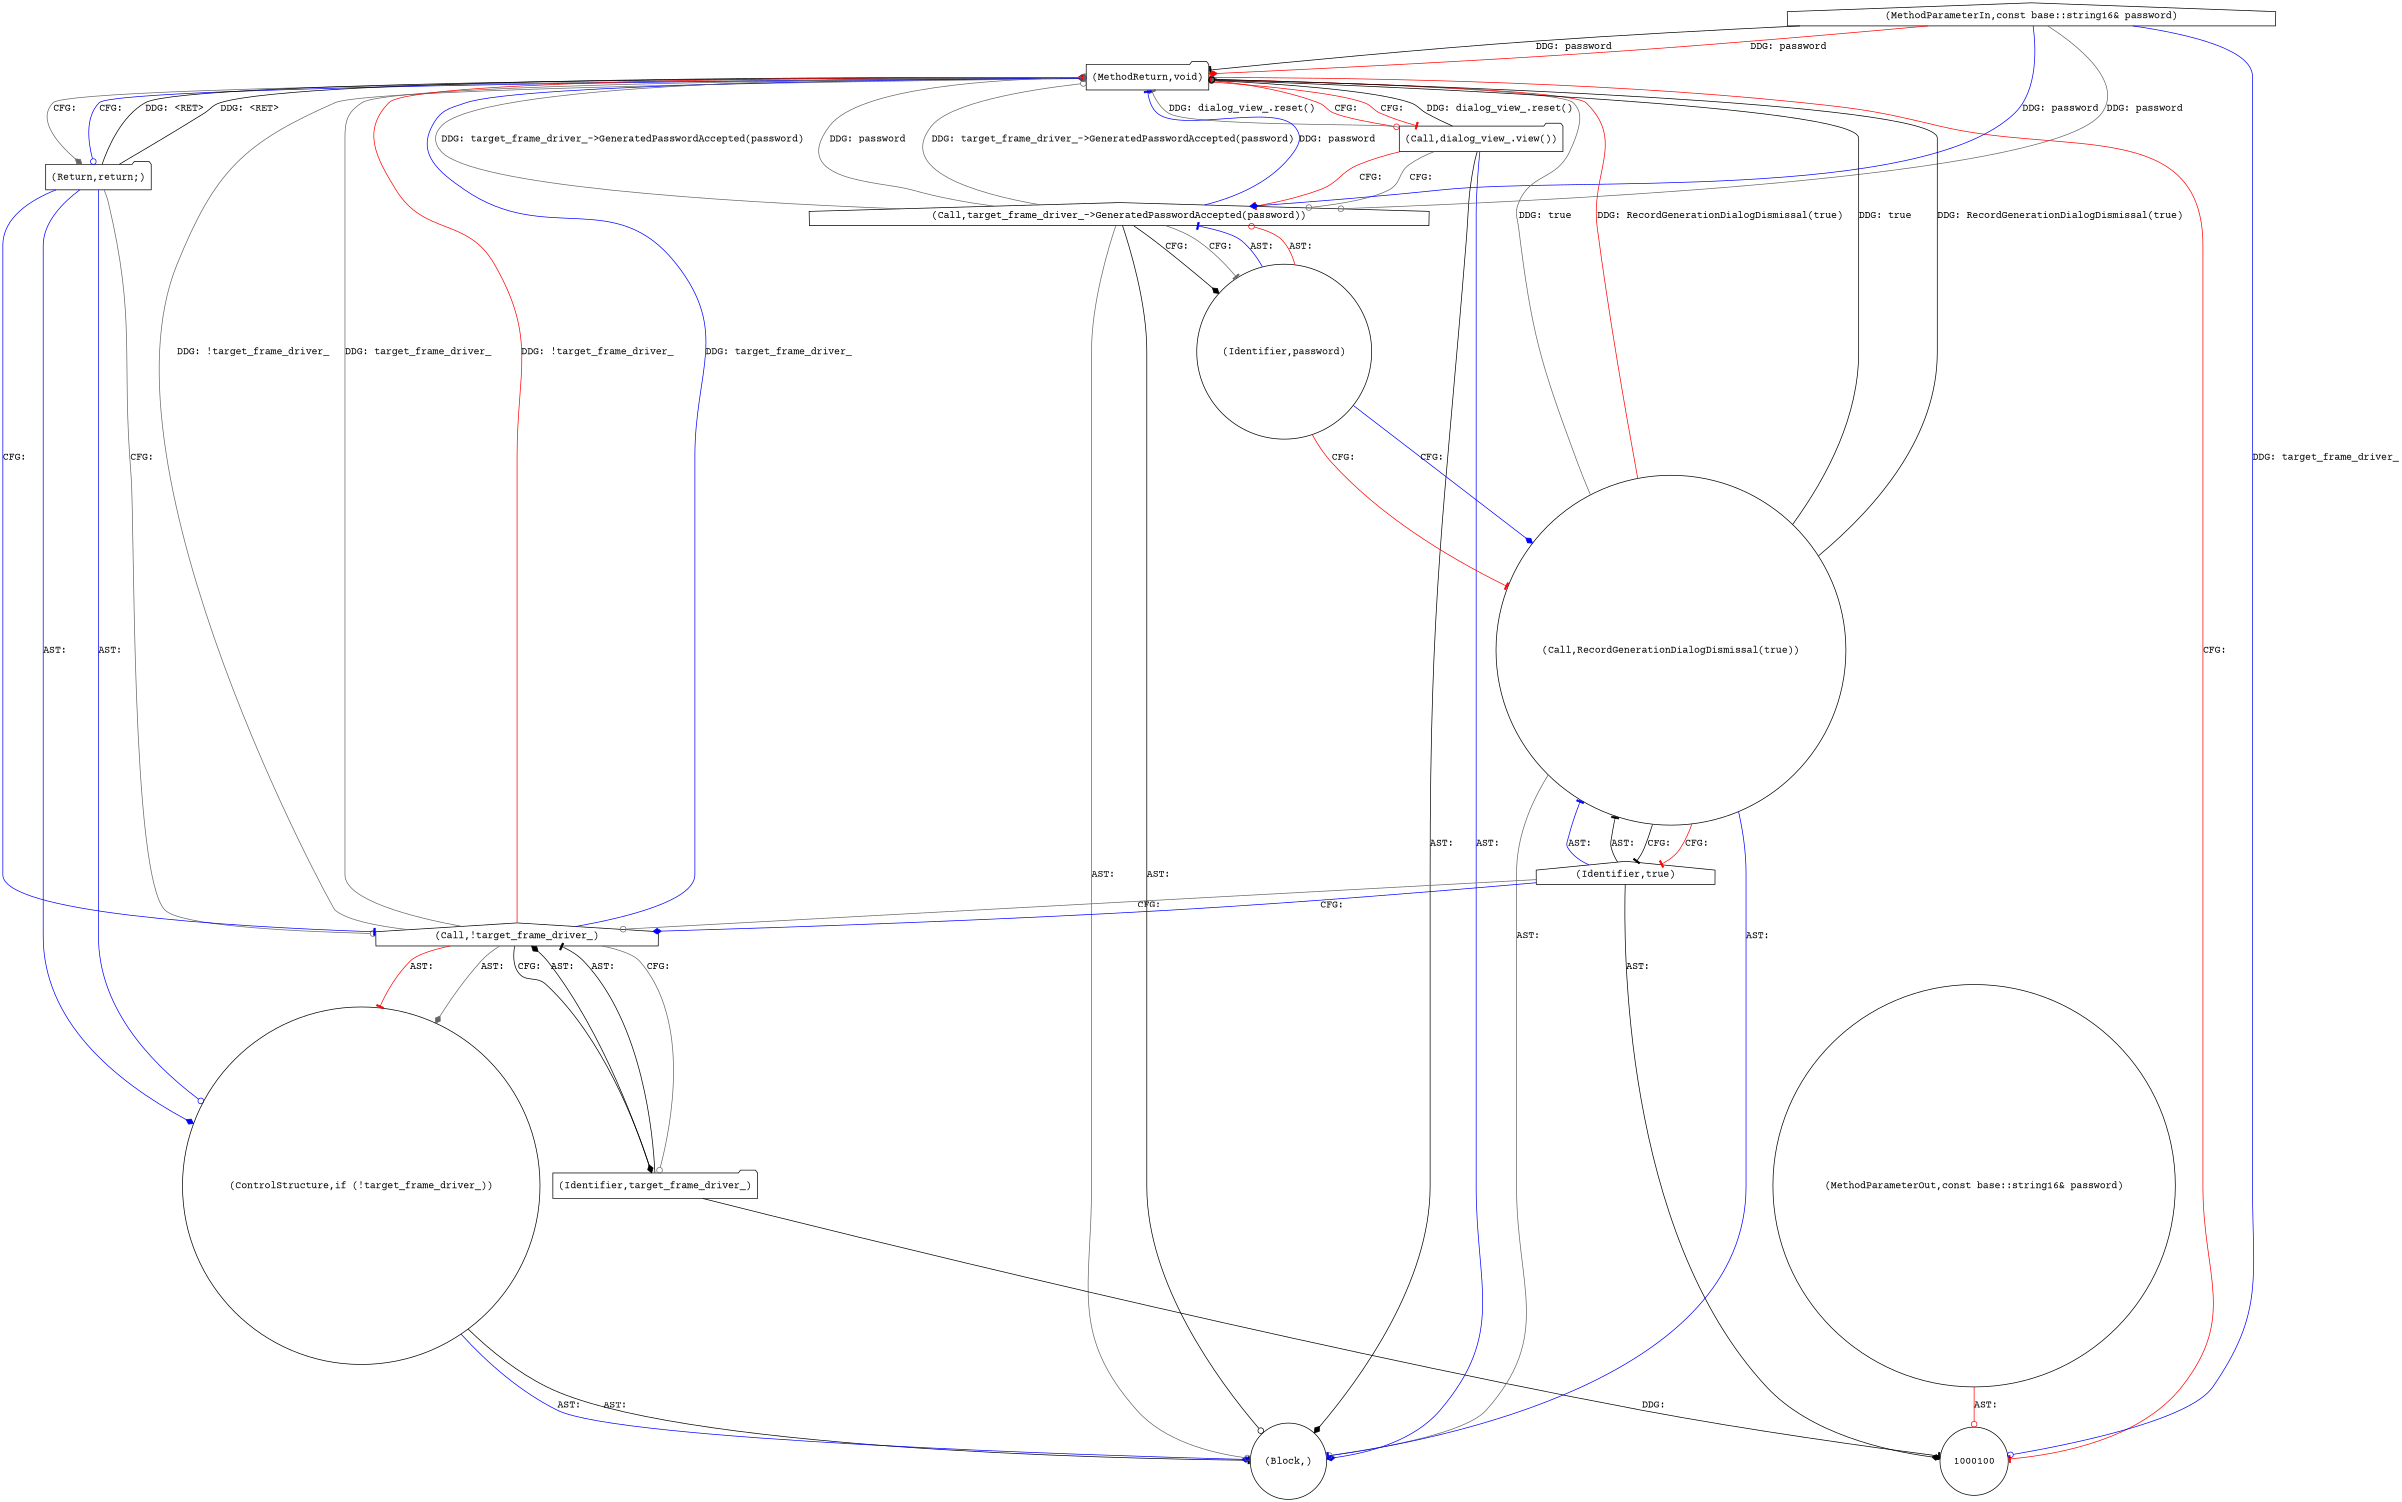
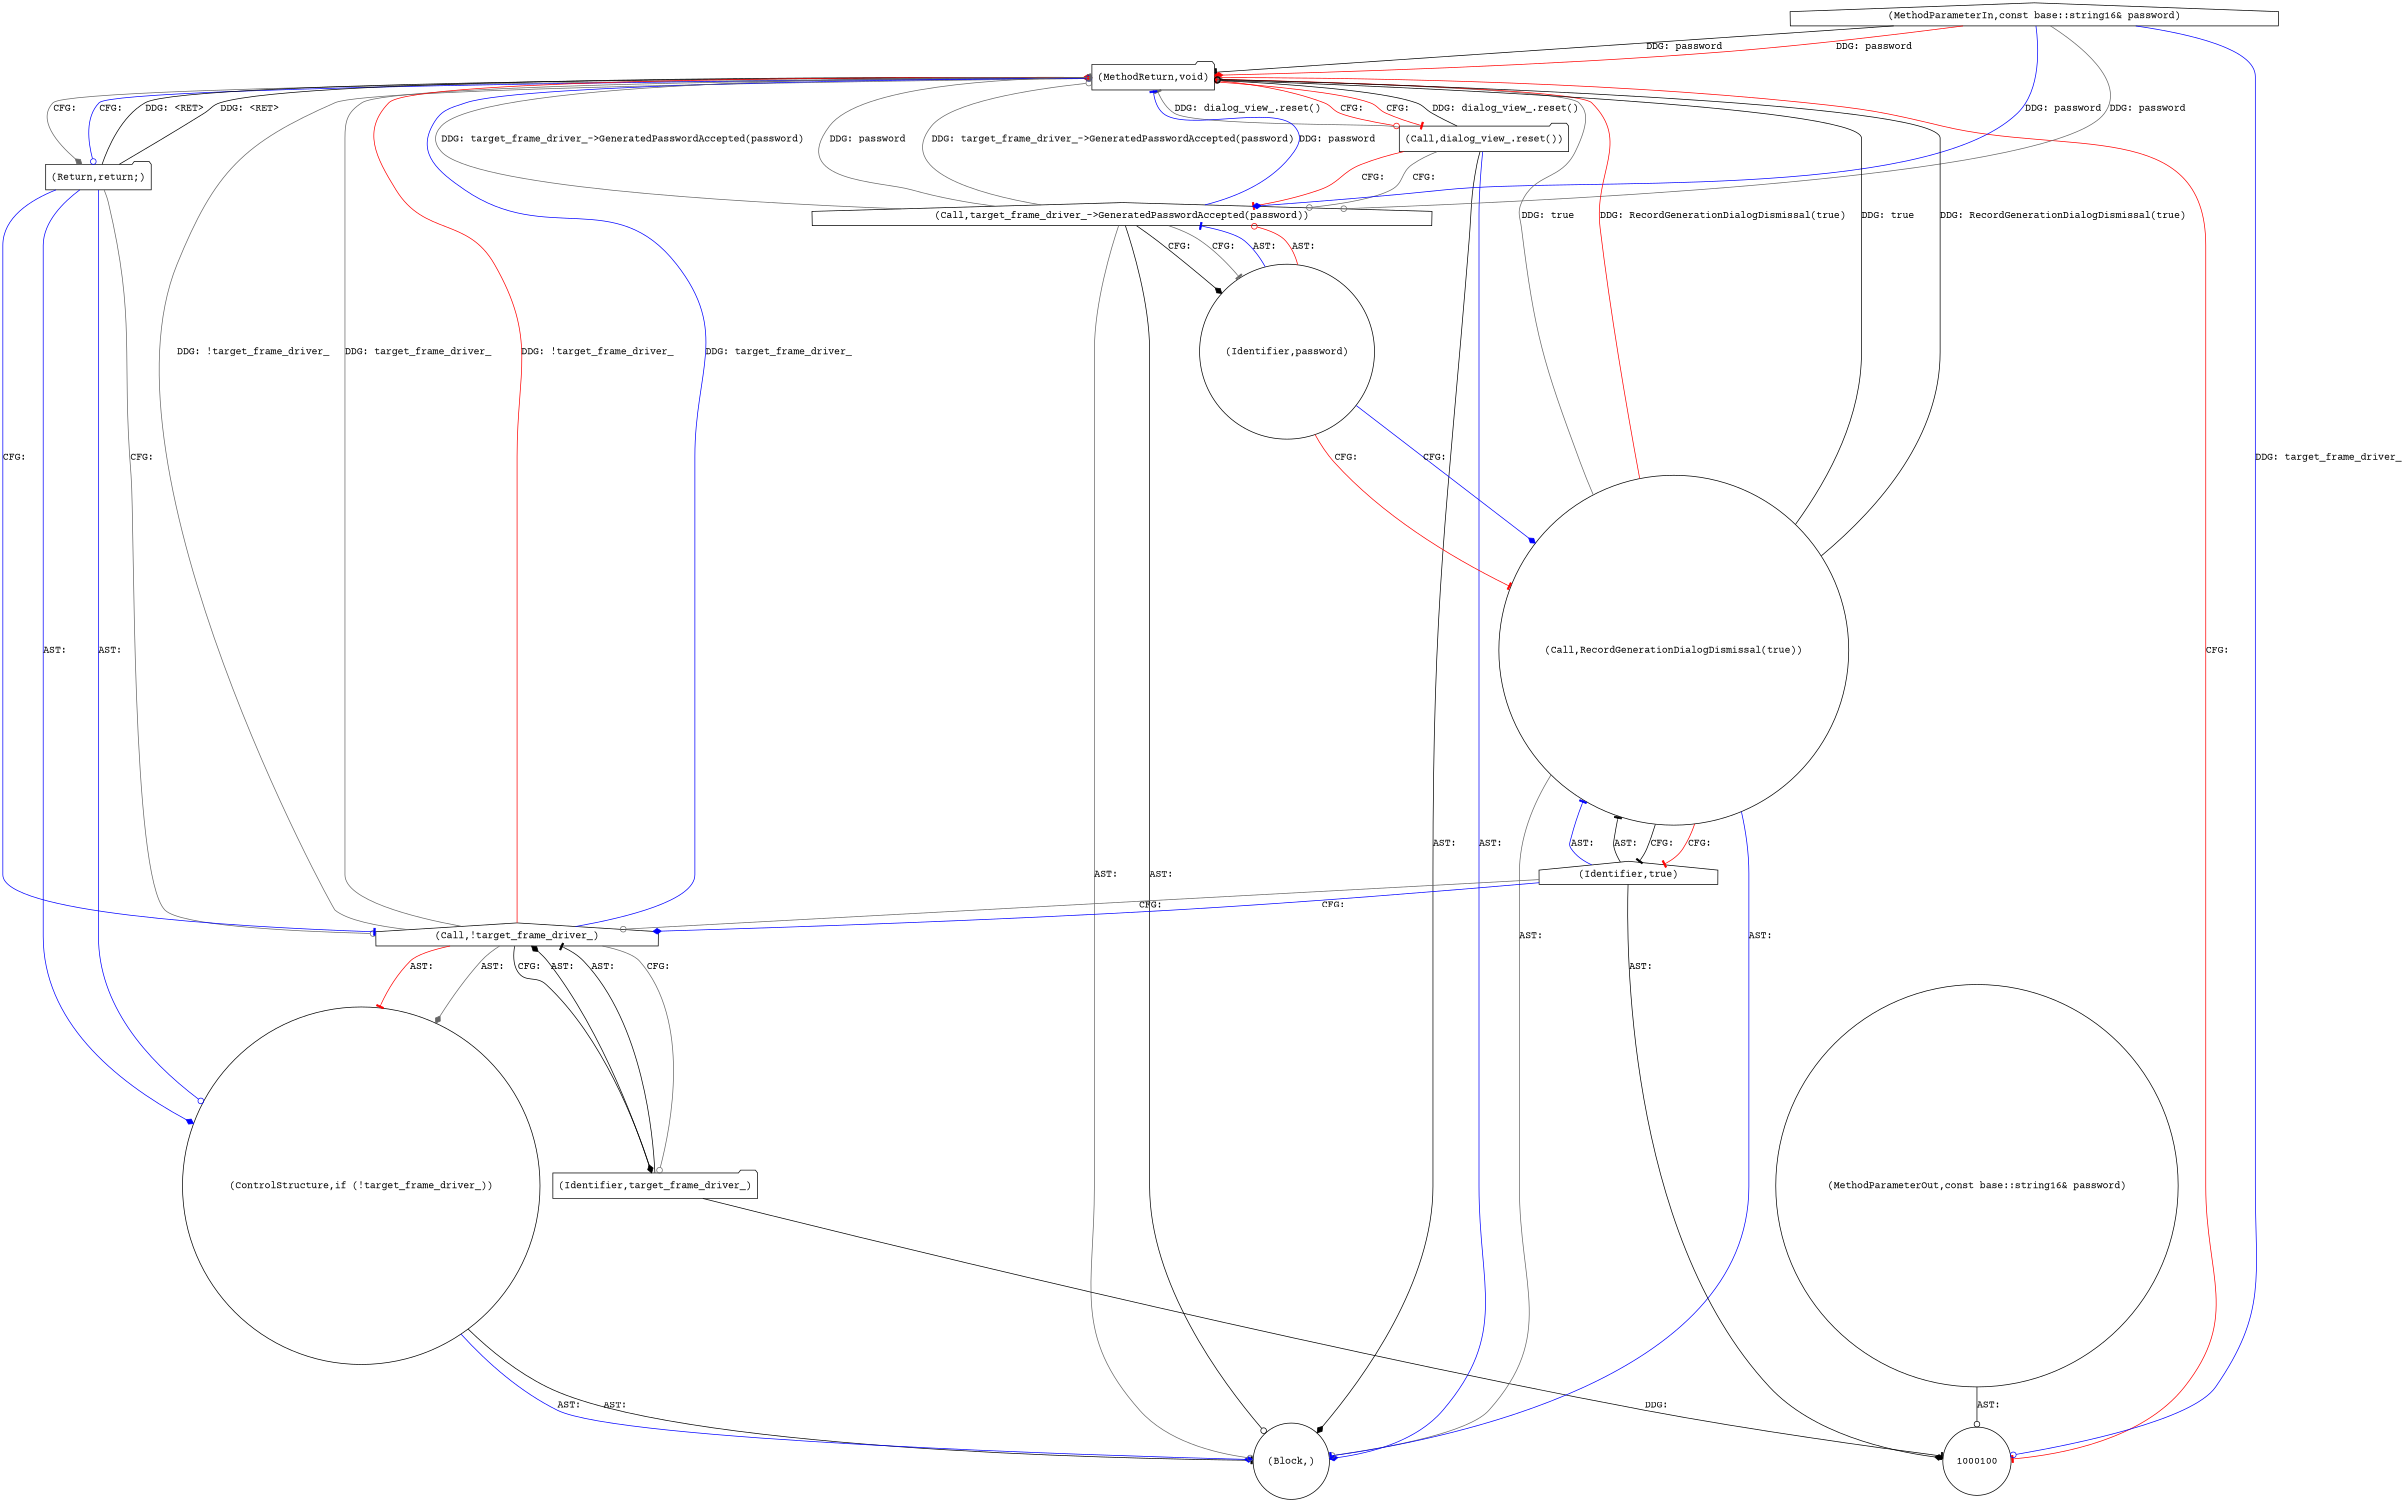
(1481, 139) -> (1484, 139)
(1974, 1404) -> (1977, 1404)
